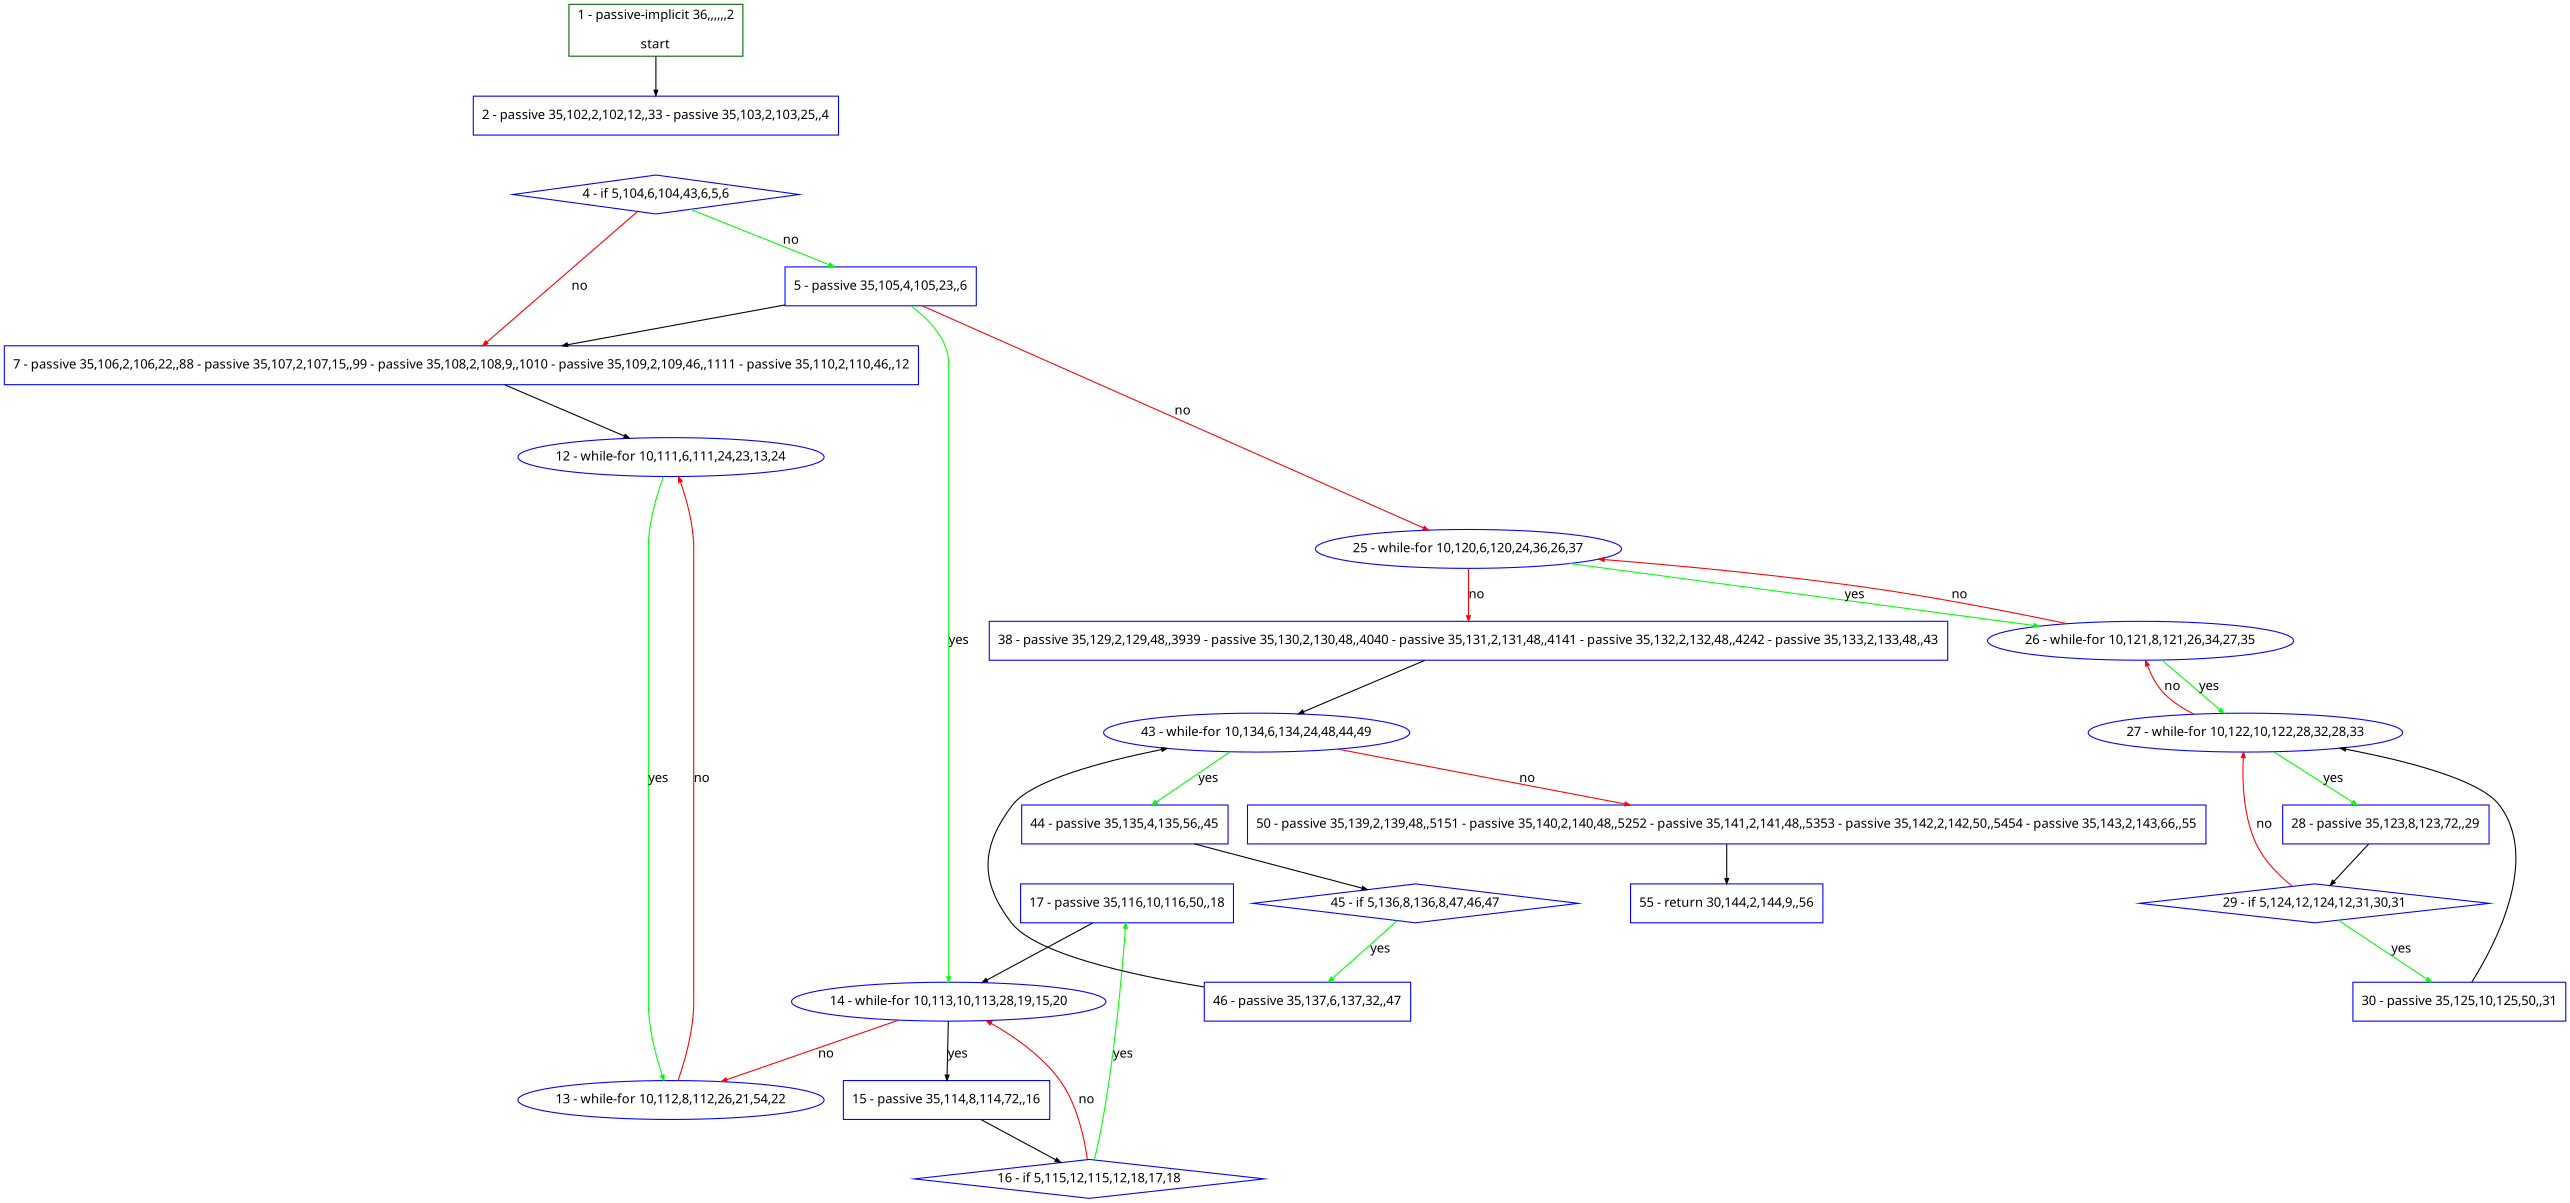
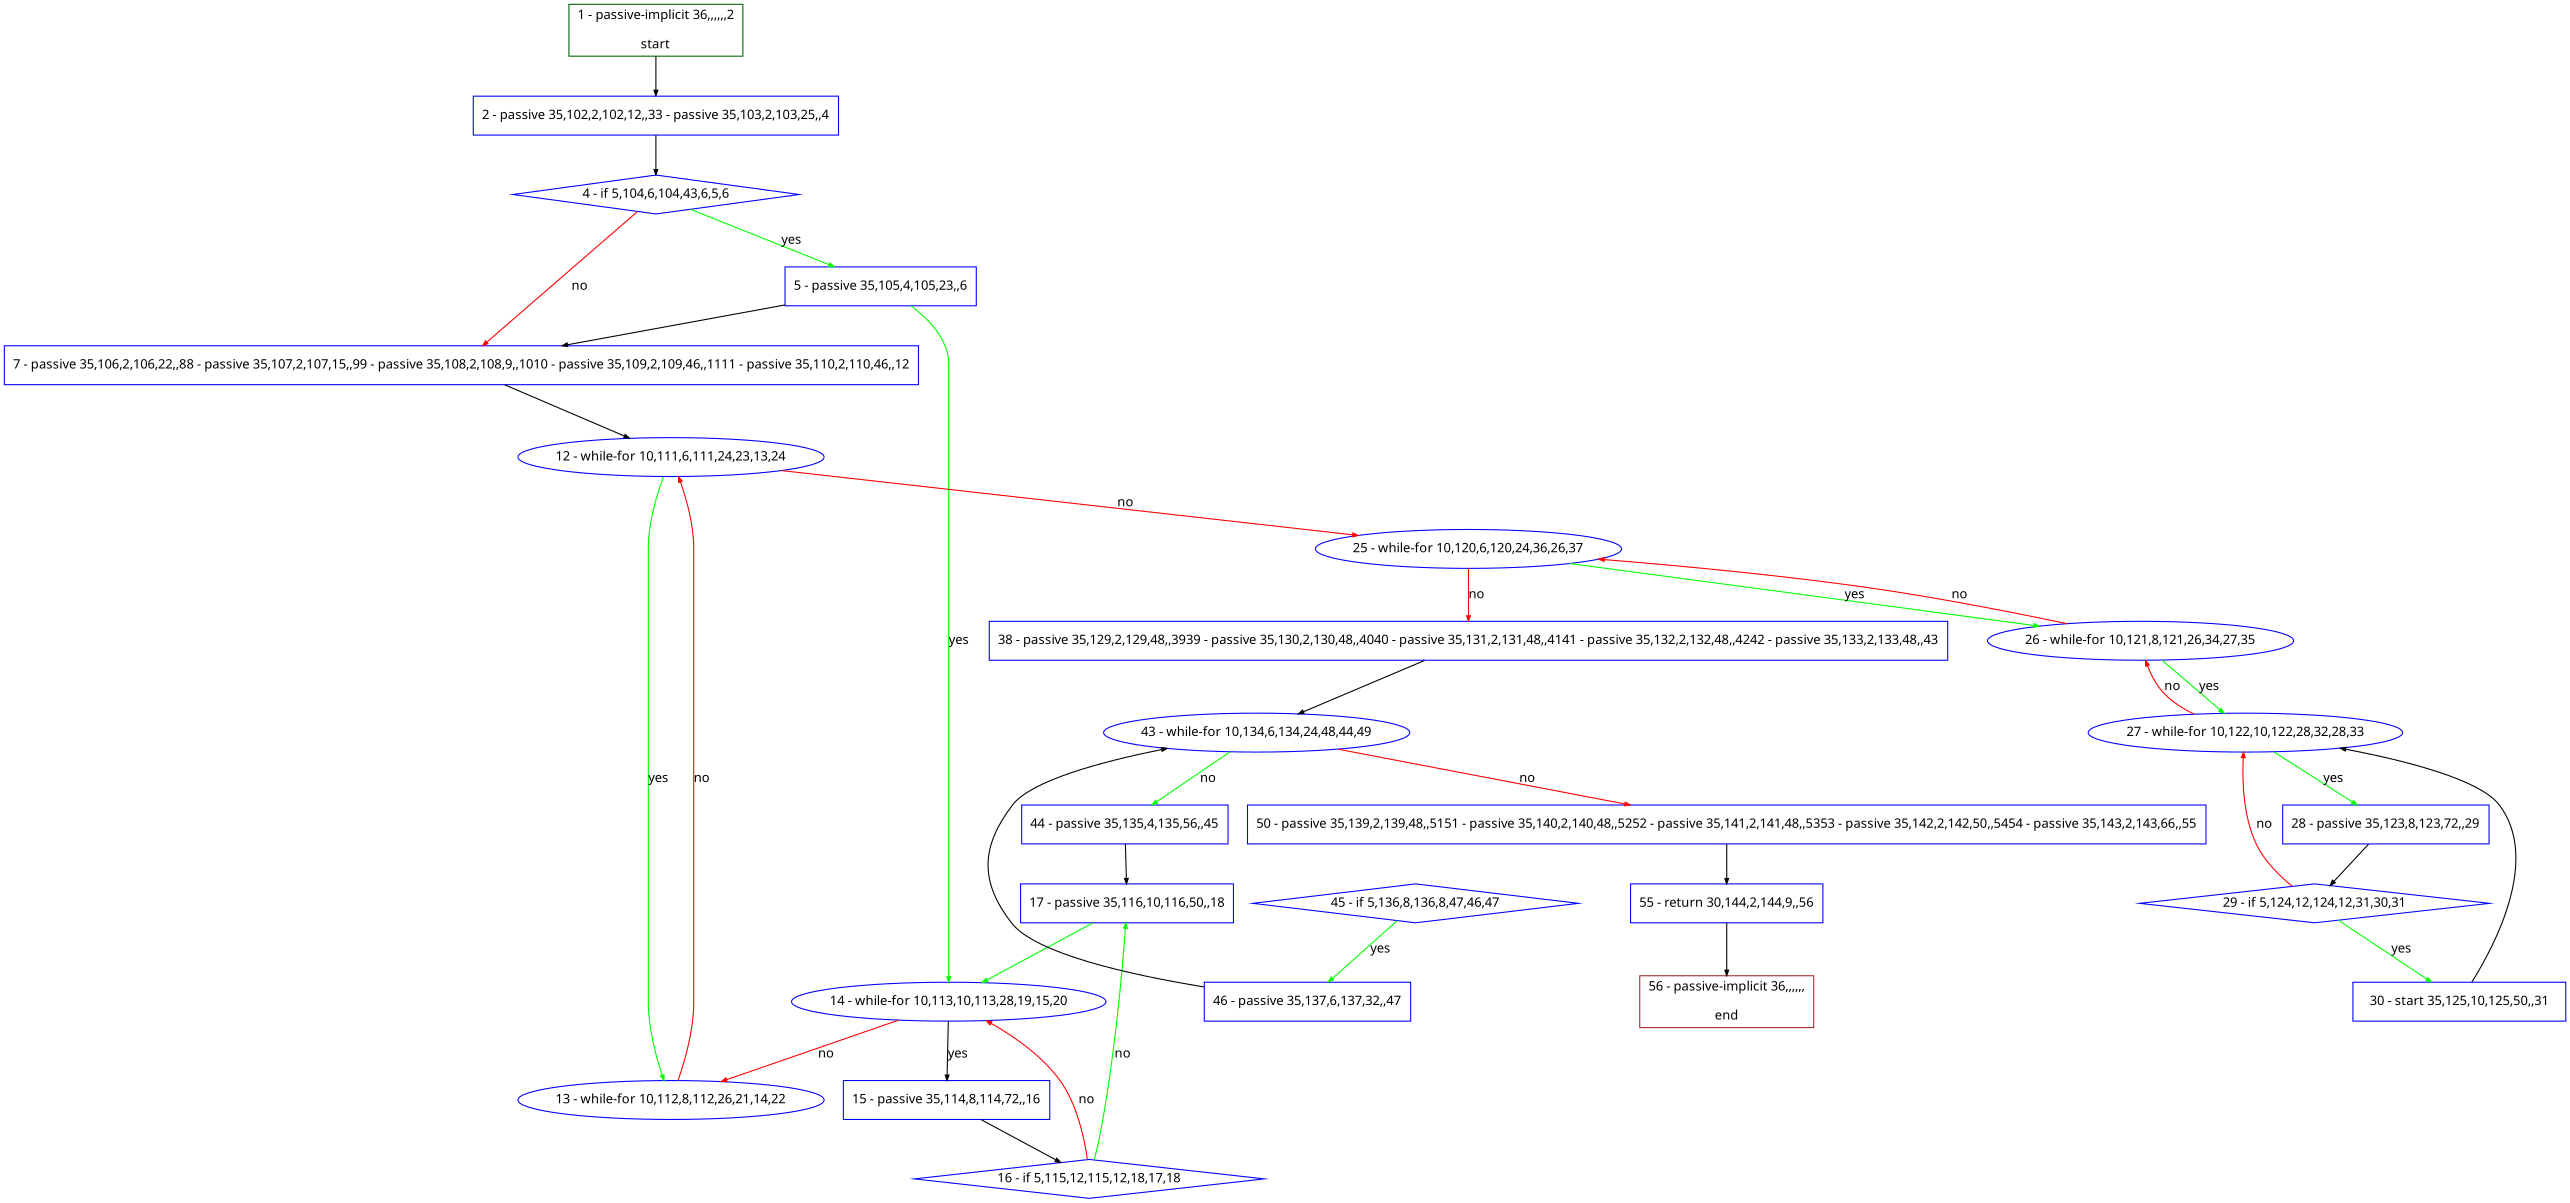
none -> (656, 152)
(792, 240) -> (792, 240)
(1173, 417) -> (1067, 503)
(1209, 779) -> (1209, 779)
(1278, 866) -> (1126, 861)
(1040, 951) -> (1040, 951)
none -> (1727, 1002)
(2459, 1002) -> (2459, 1002)
(1123, 1054) -> (1123, 1054)
(671, 1100) -> (671, 1100)
